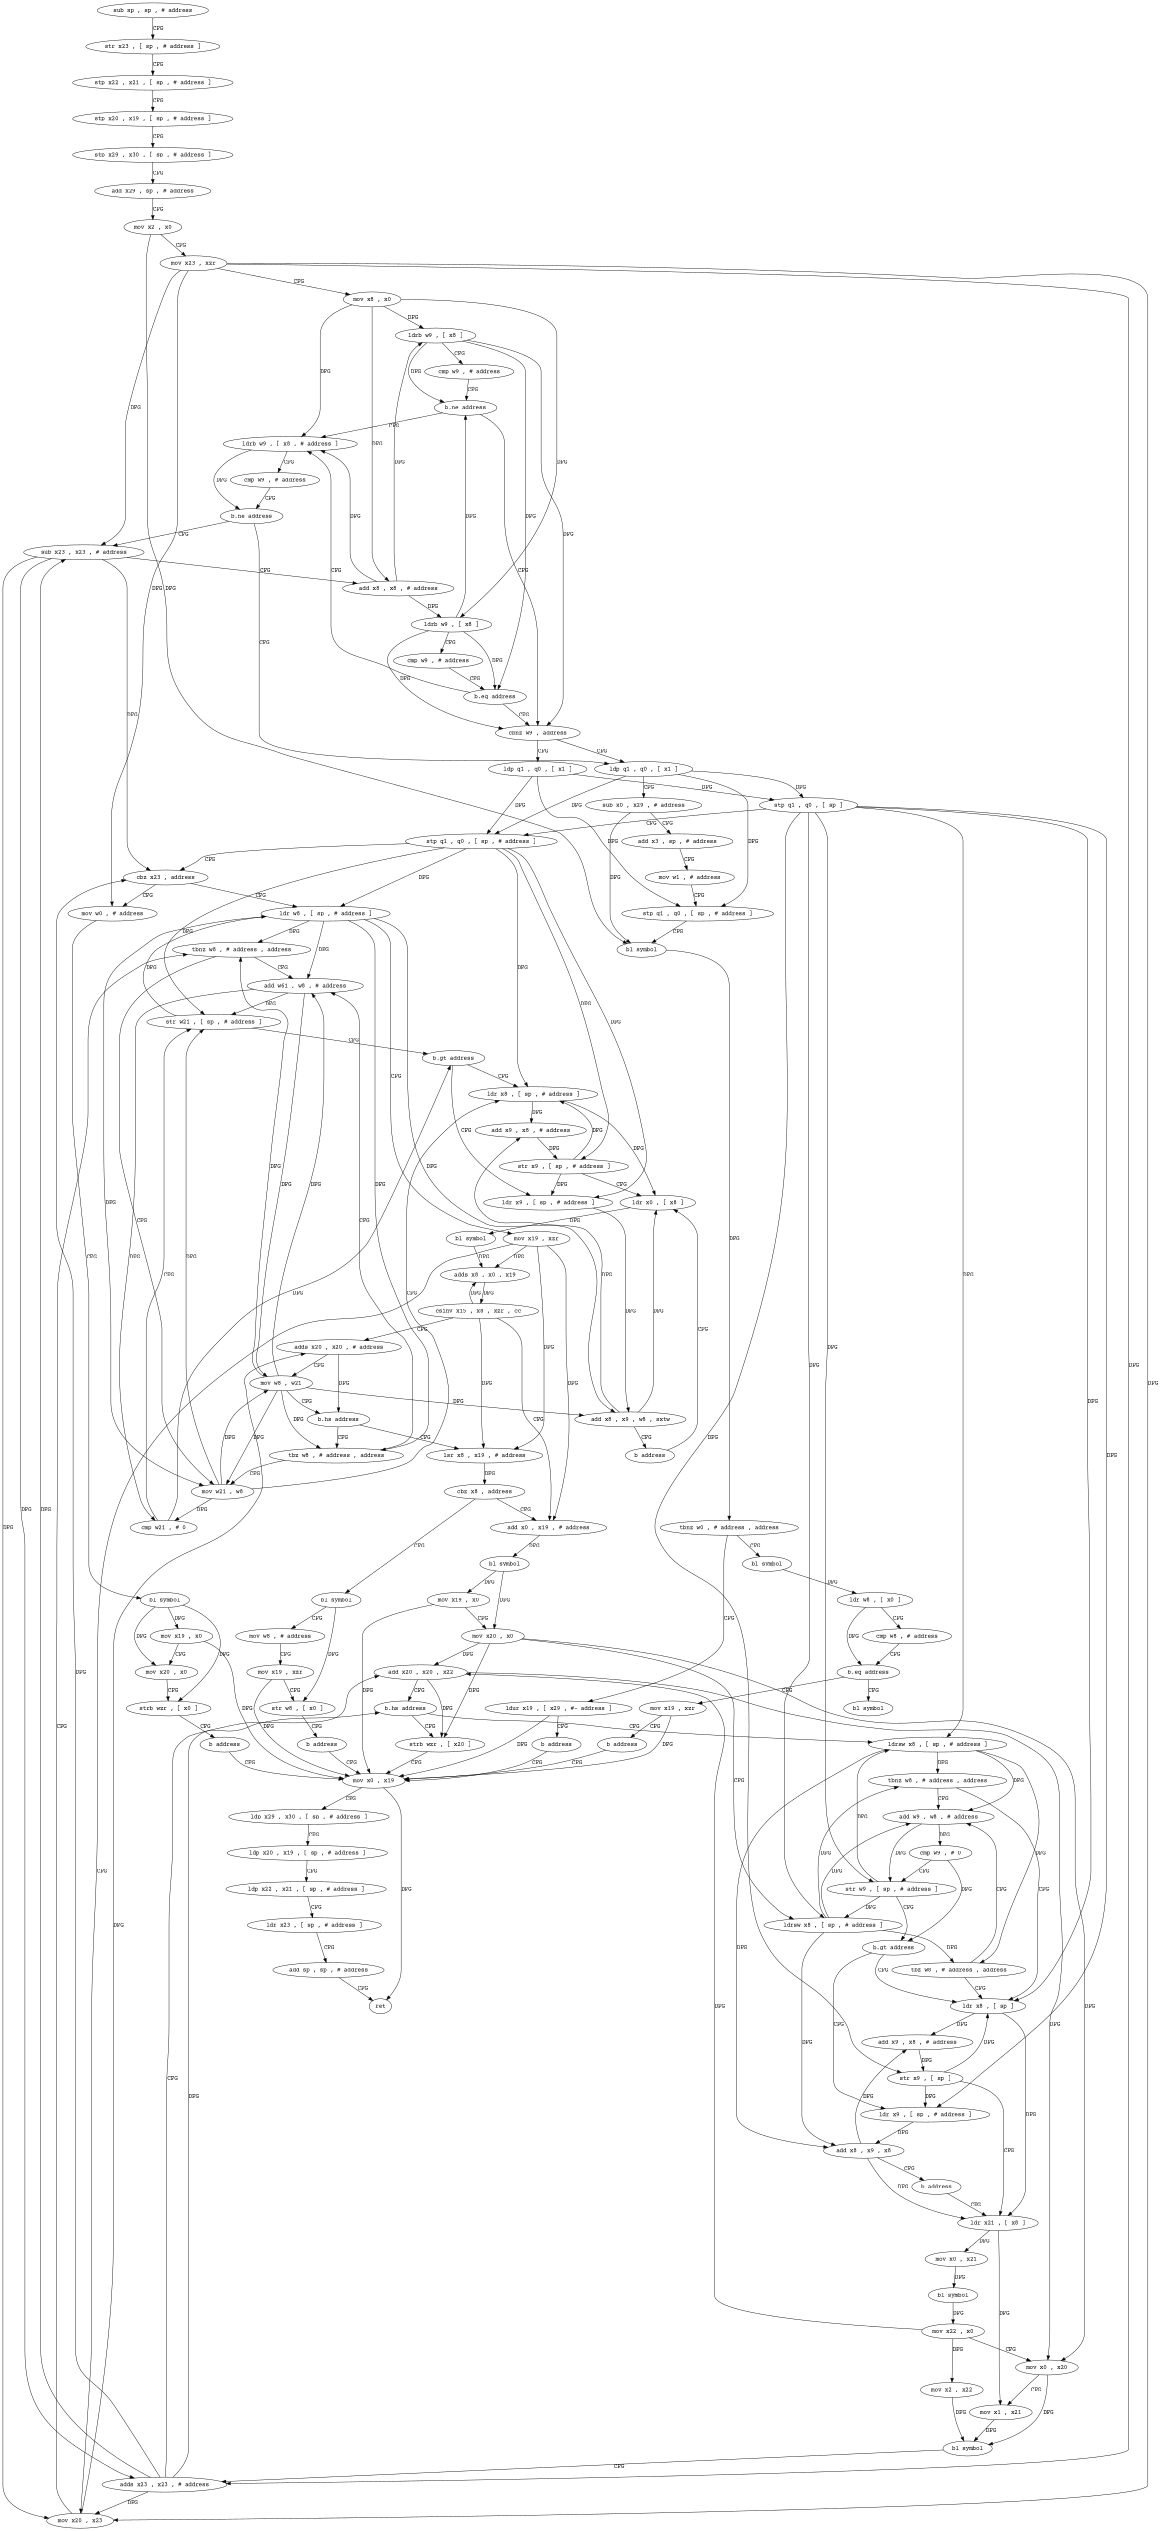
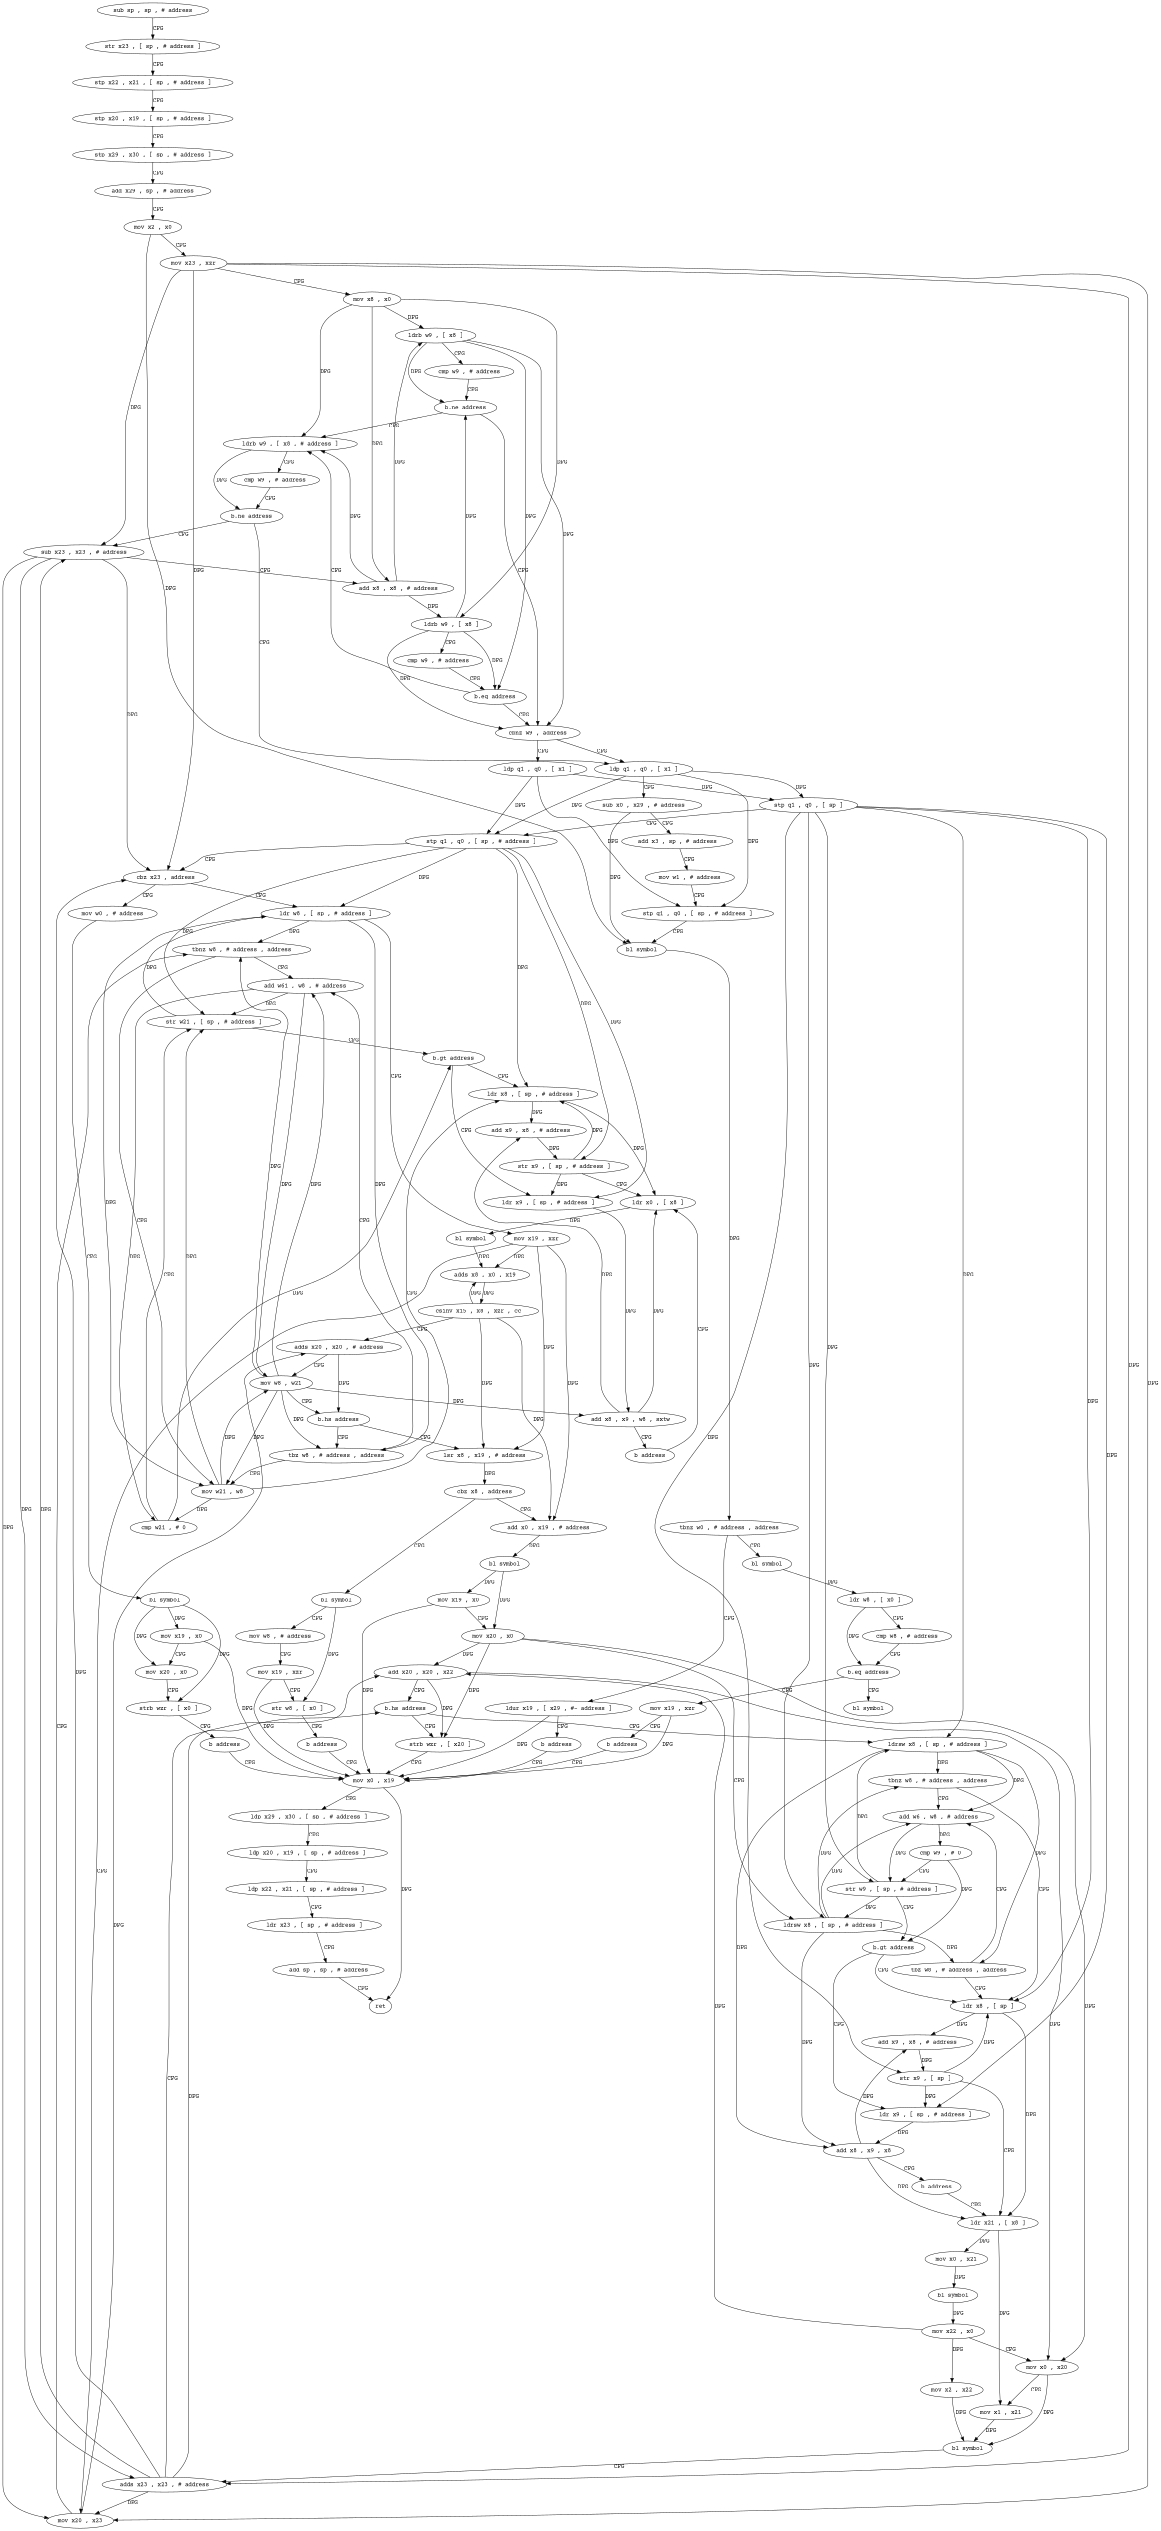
(151, 585) -> (194, 570)
(317, 948) -> none
(455, 1205) -> none
(538, 1419) -> (538, 1419)
(939, 1817) -> (939, 1817)
